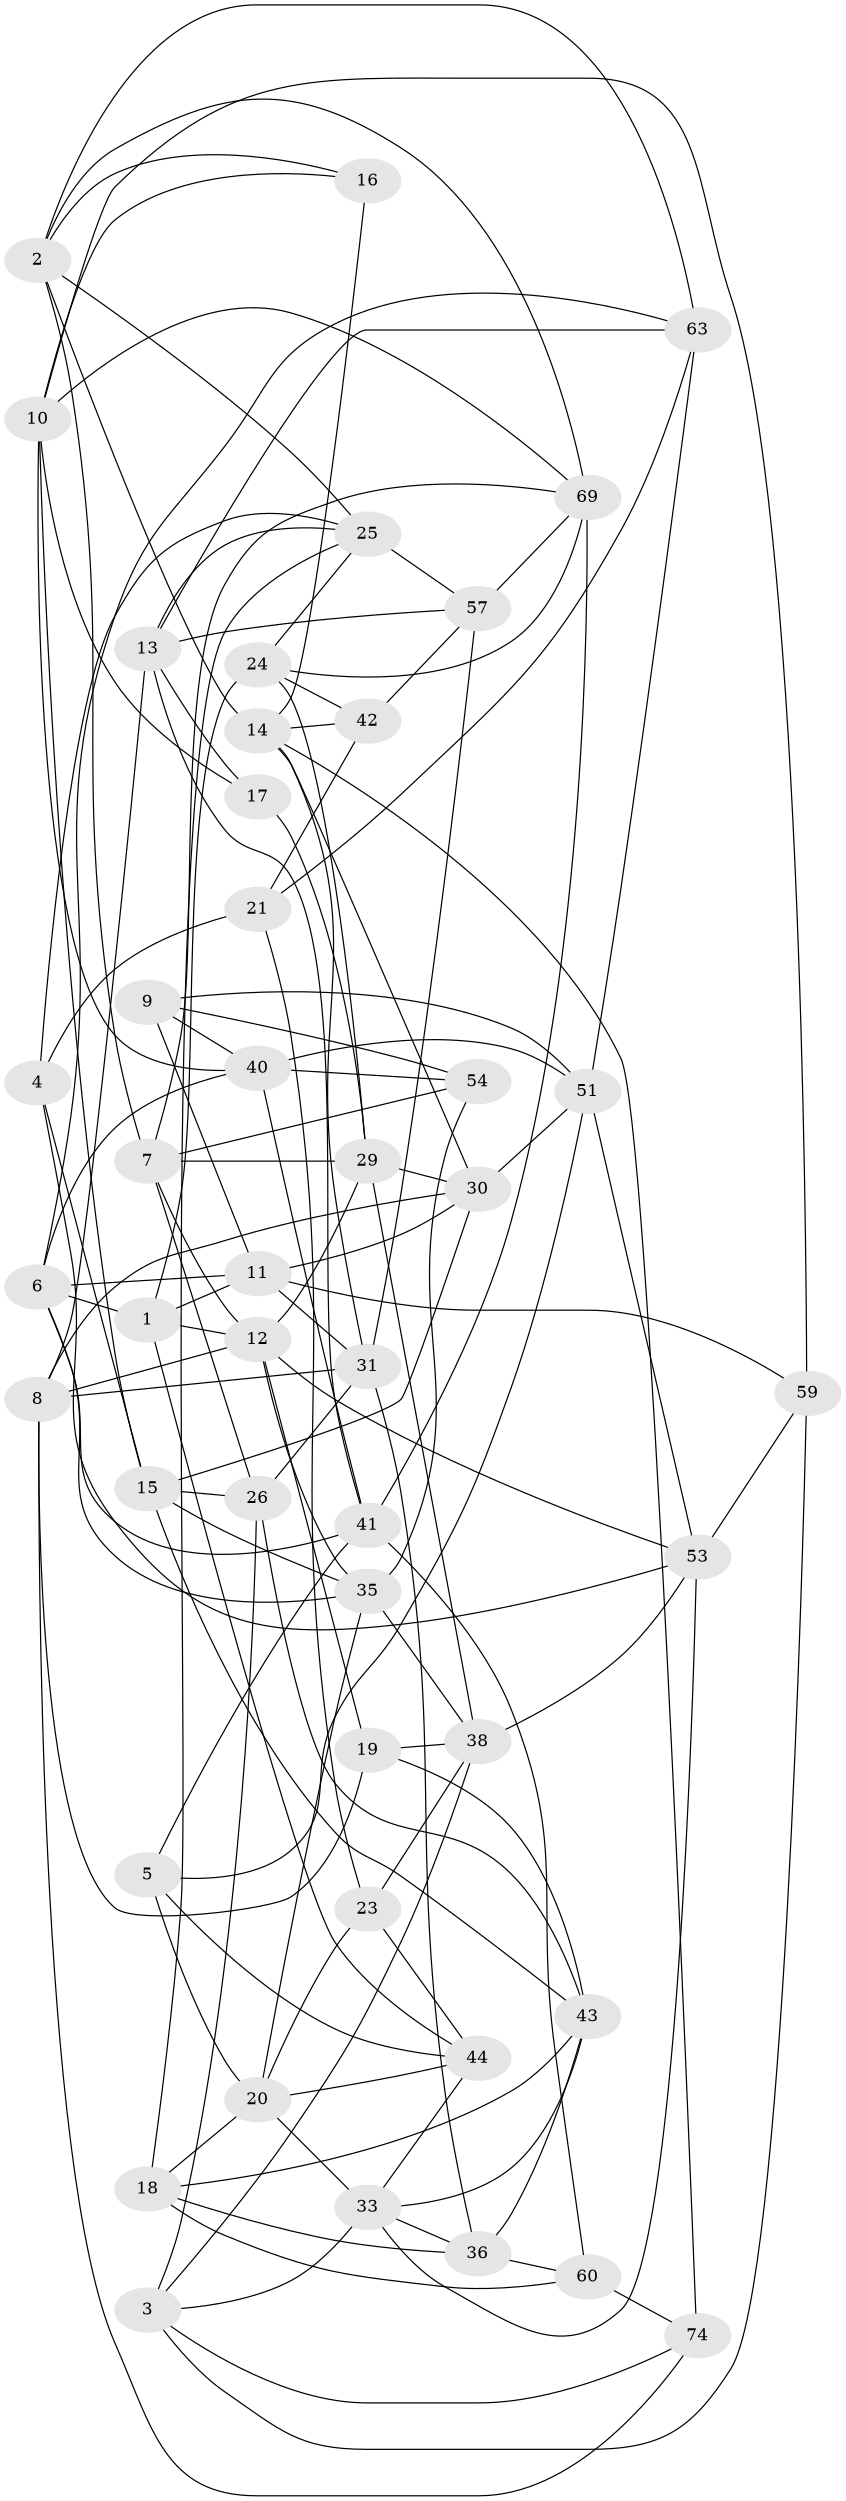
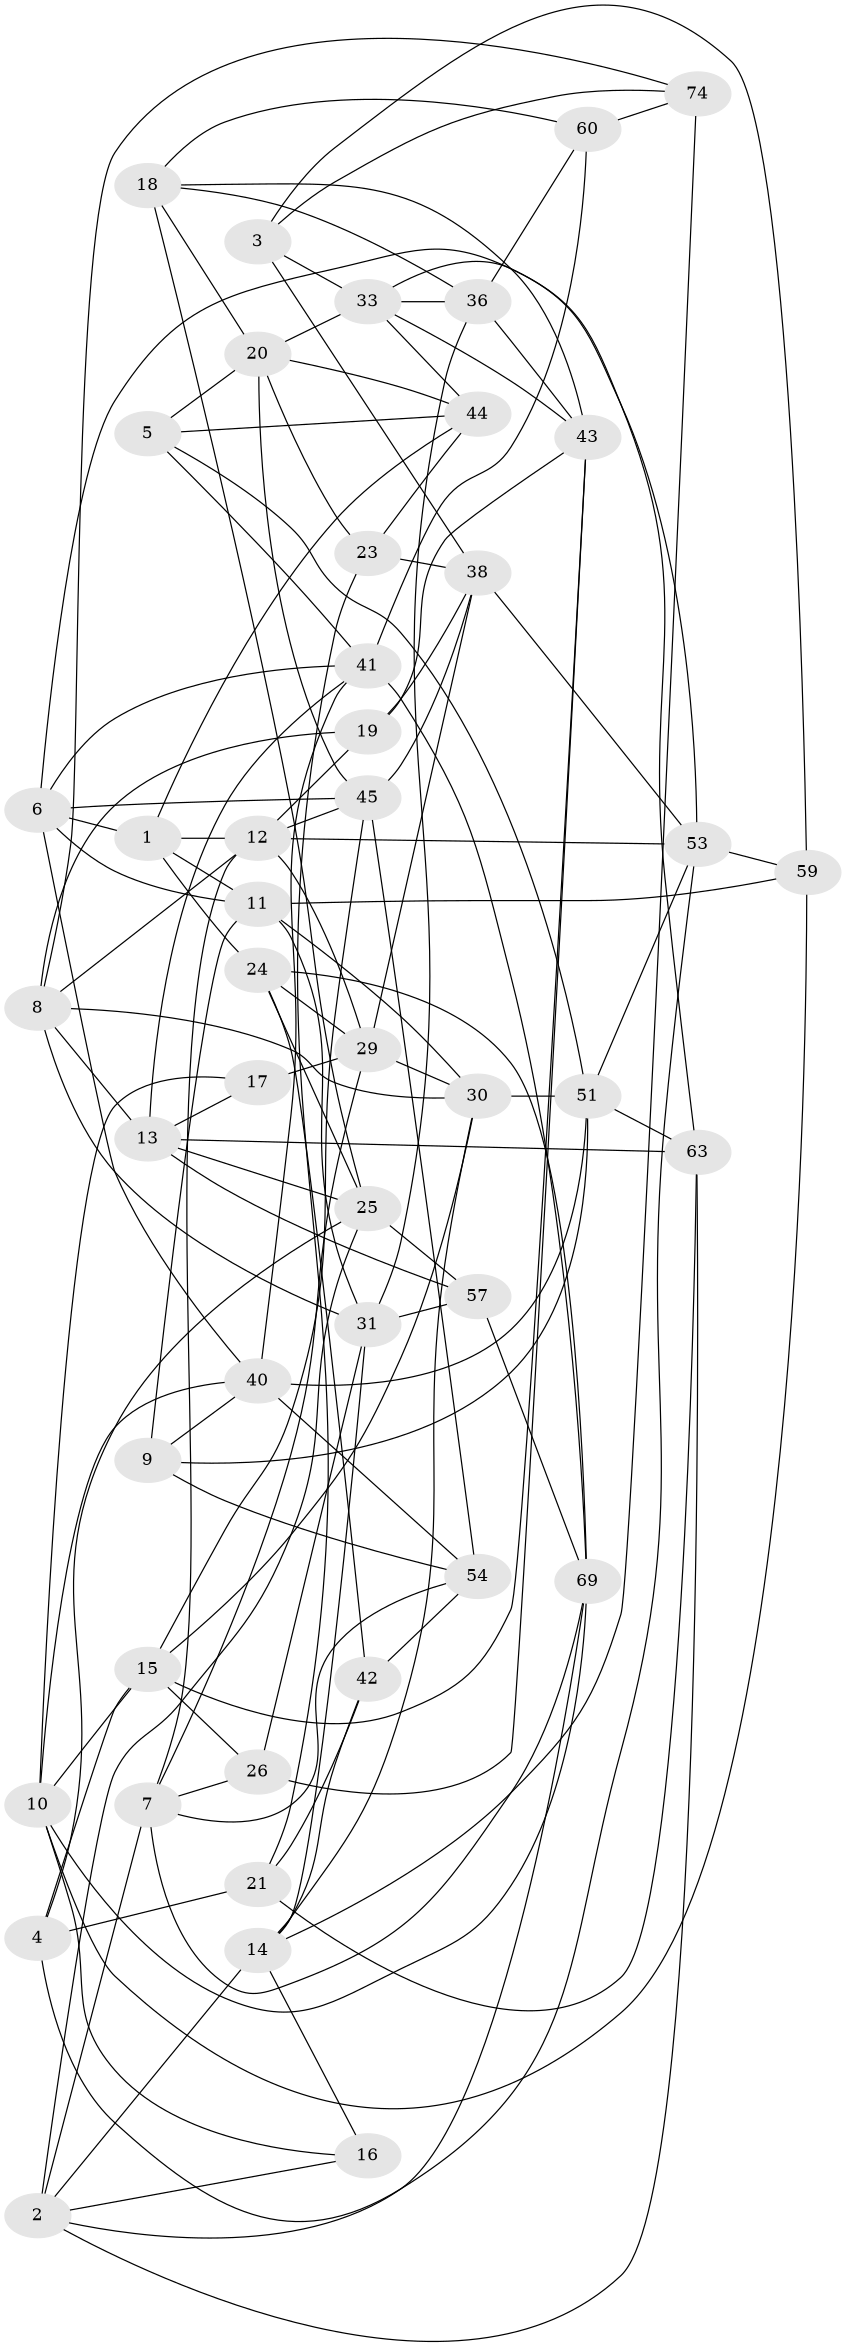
(423, 665) -> (432, 1619)
(368, 1591) -> (368, 798)
(229, 1928) -> none
